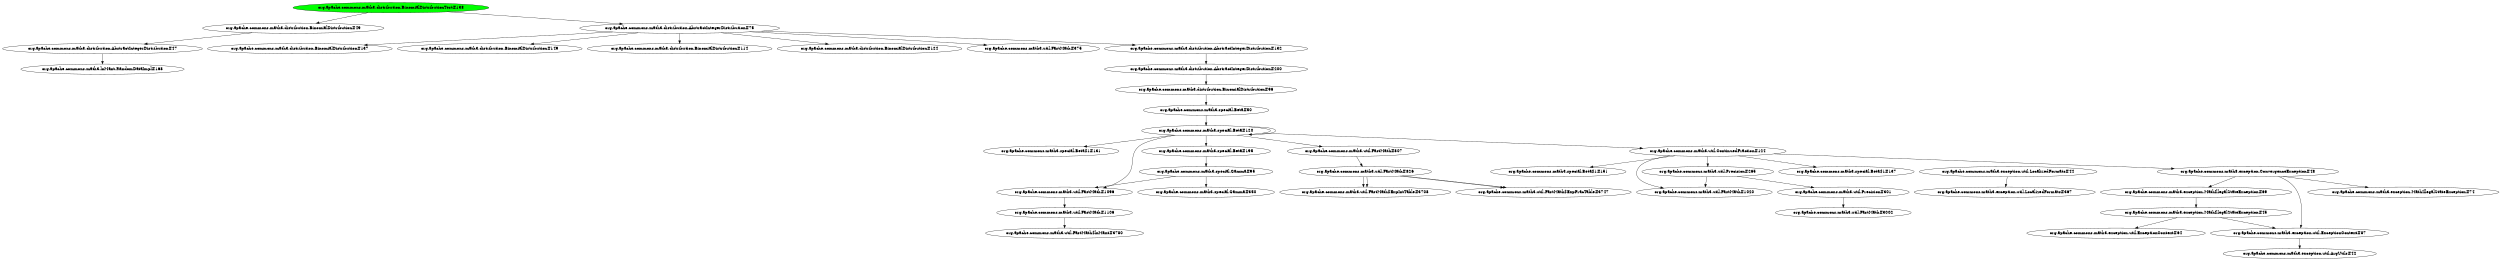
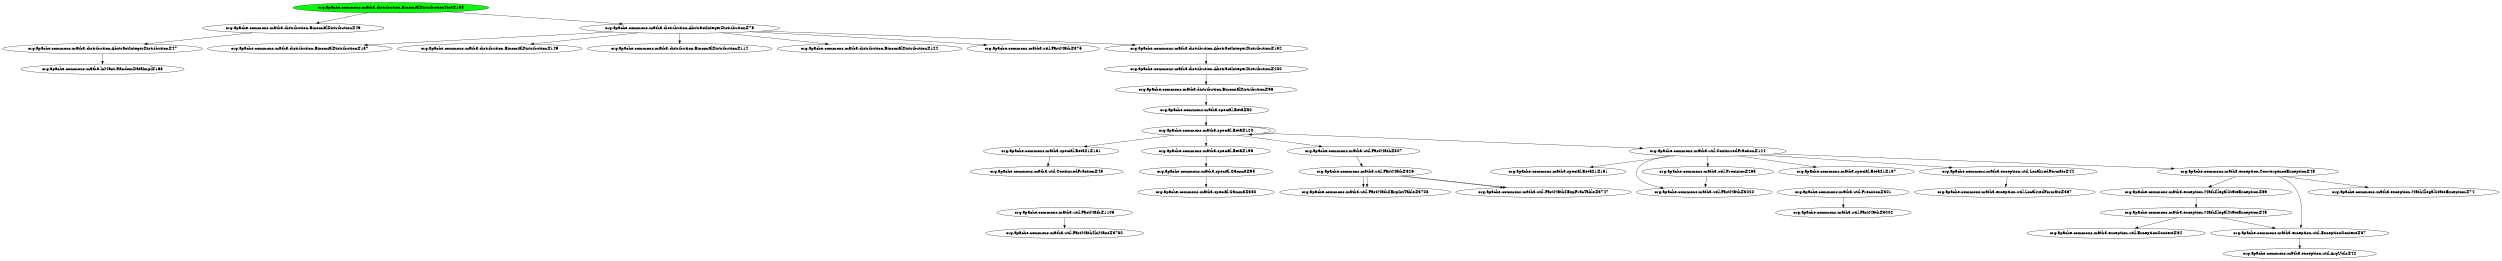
none -> (1855, 161)
none -> (1047, 172)
(1774, 182) -> none
(1065, 192) -> none
(1704, 192) -> (1704, 192)
